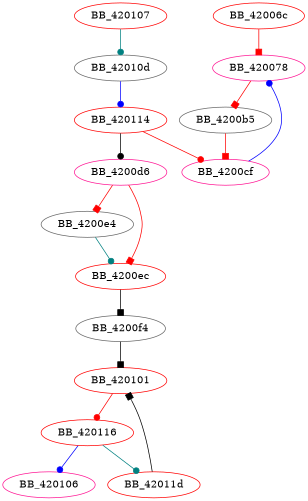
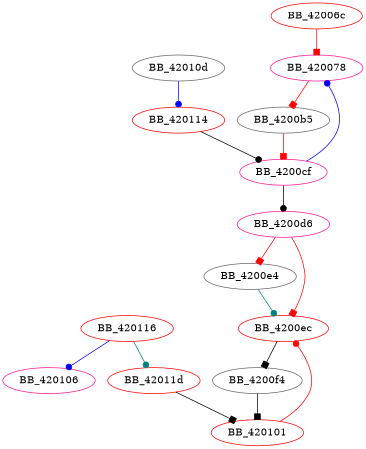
(121, 16) -> none
(121, 143) -> (283, 195)
(170, 145) -> (228, 145)
(106, 404) -> (311, 389)
